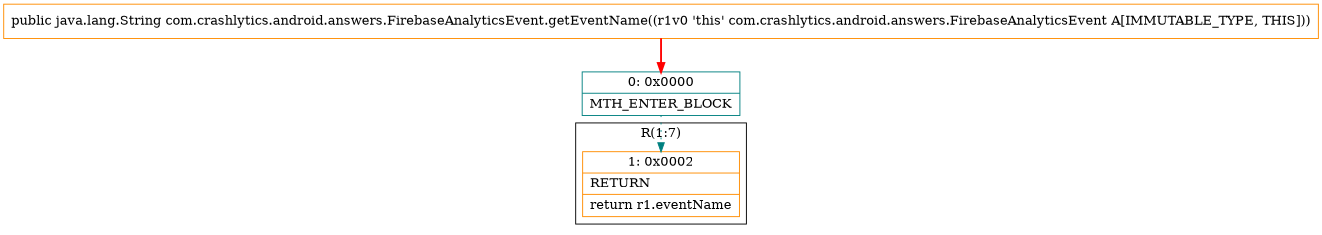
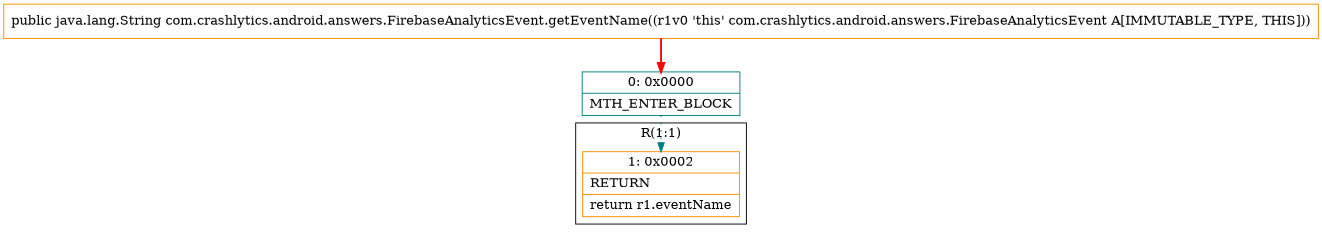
(661, 134) -> (661, 134)
